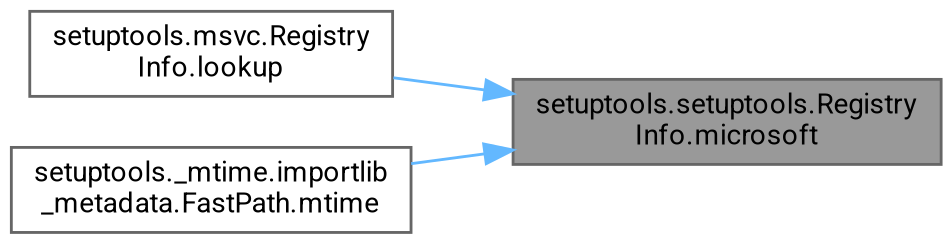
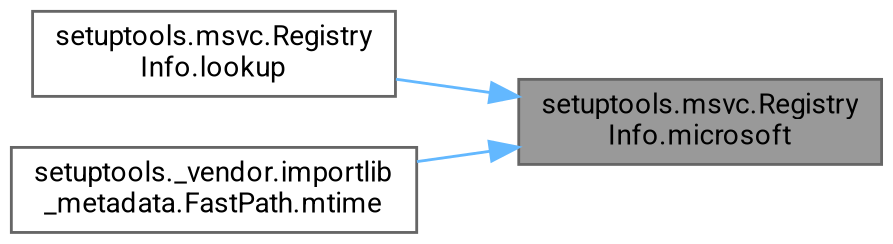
(727, 122) -> (700, 122)
(211, 190) -> (214, 190)
